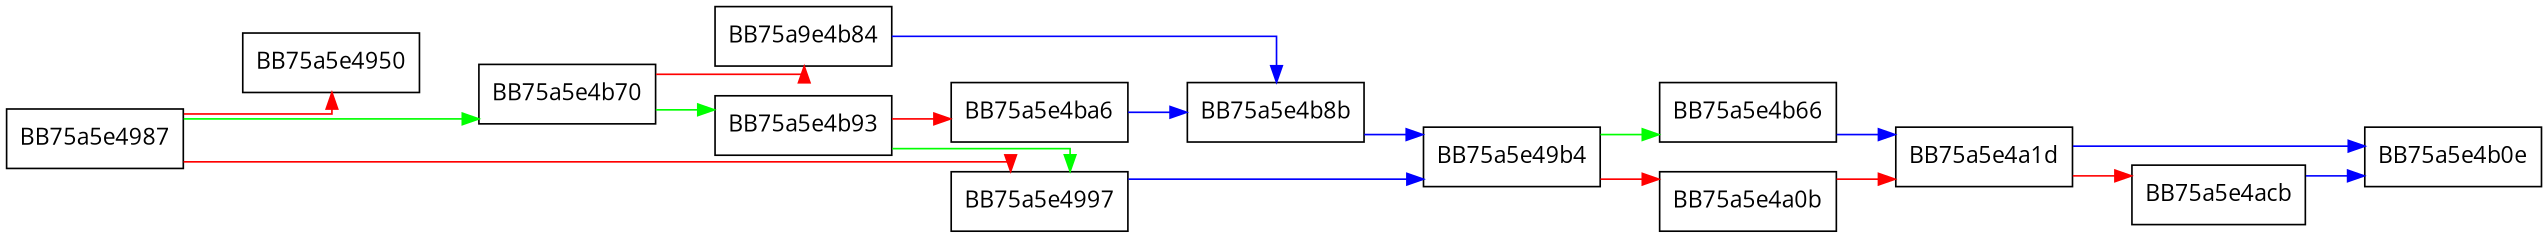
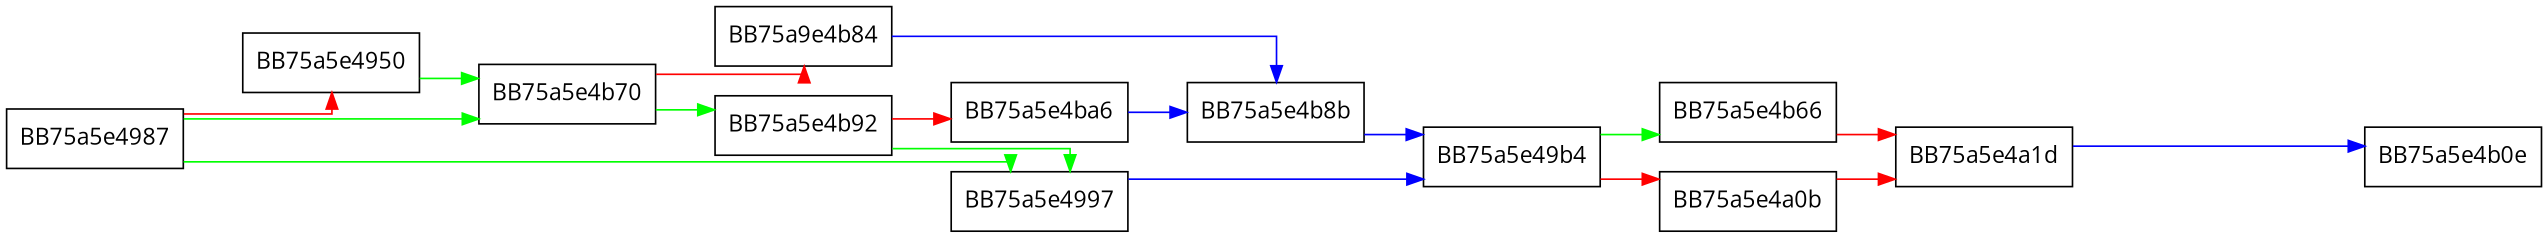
none -> (441, 78)
(803, 126) -> (803, 126)
(1858, 135) -> (1858, 135)
(598, 162) -> (598, 162)
(2219, 195) -> none
